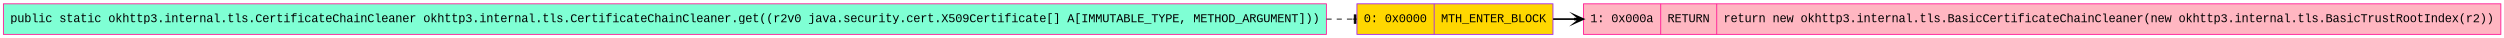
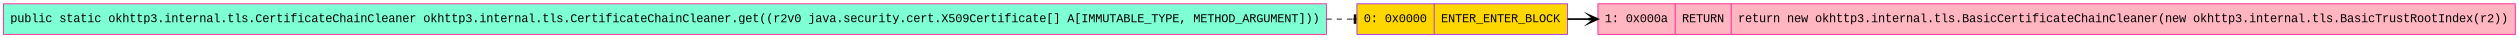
(1494, 19) -> (1501, 19)
